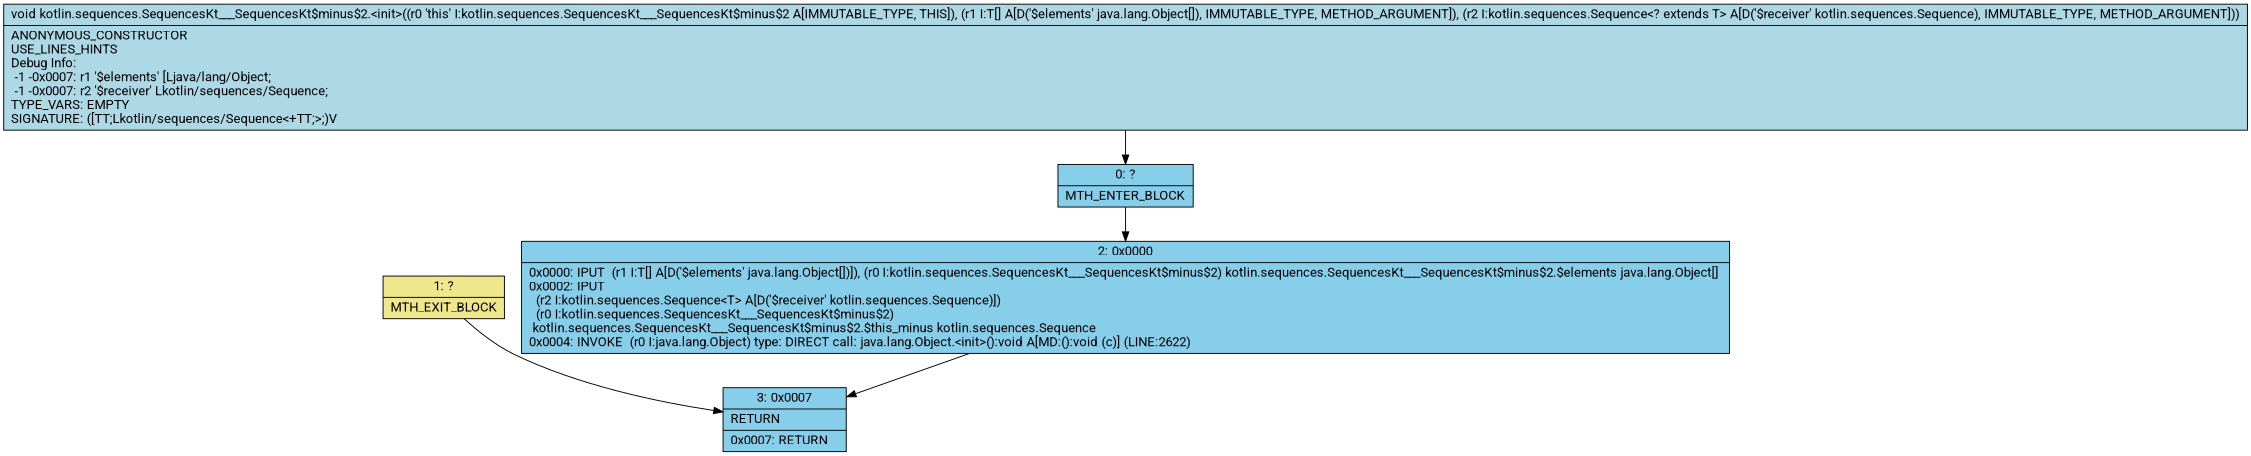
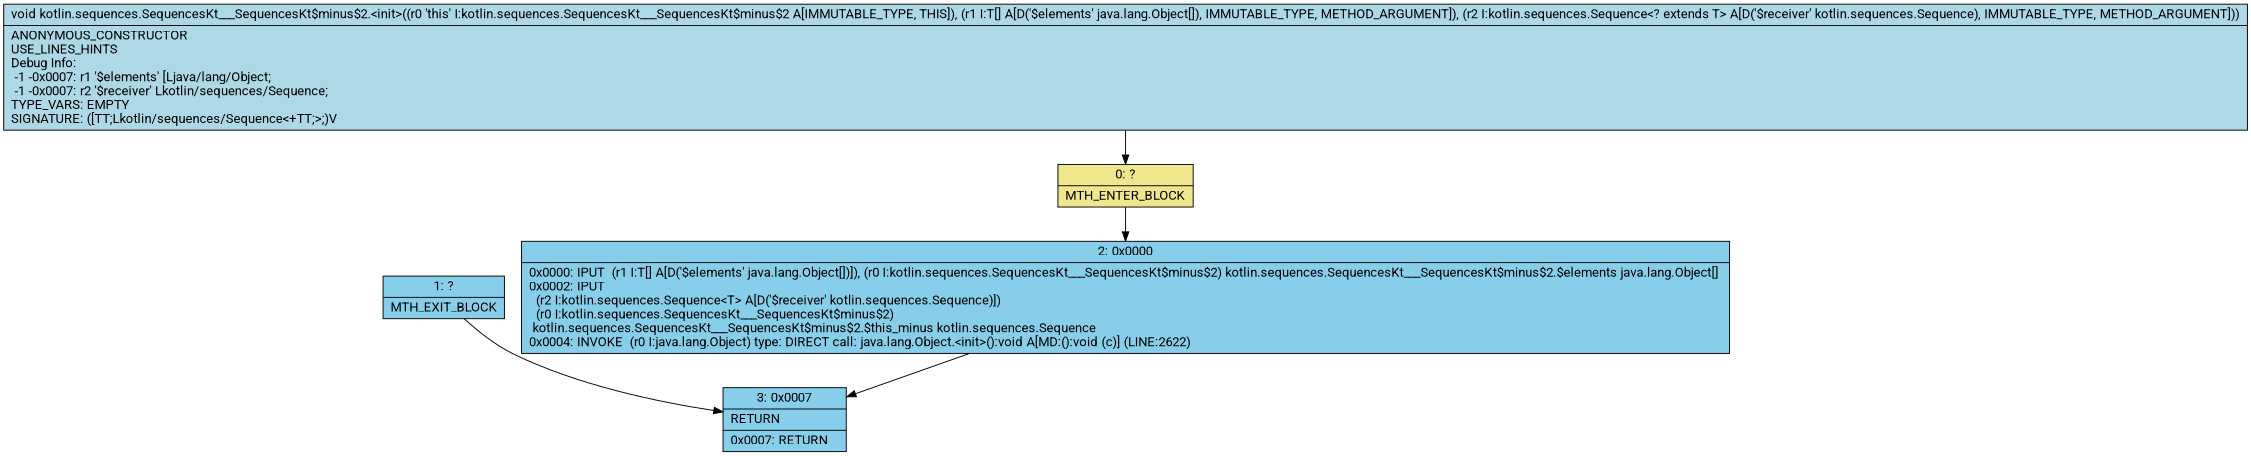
(1126, 186) -> (1126, 186)
(444, 297) -> (444, 297)
